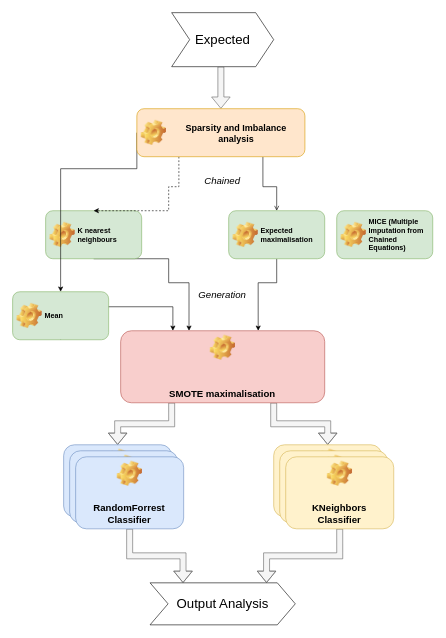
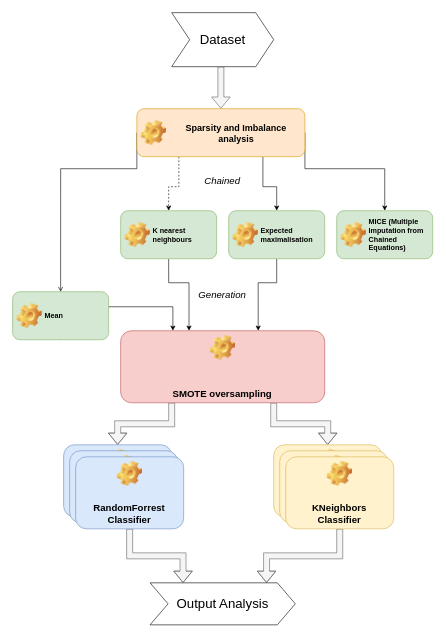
(223, 40) -> (223, 40)
none -> (305, 168)
(277, 206) -> (277, 205)
(94, 235) -> (169, 235)
(61, 286) -> (61, 287)
(222, 394) -> (222, 394)
